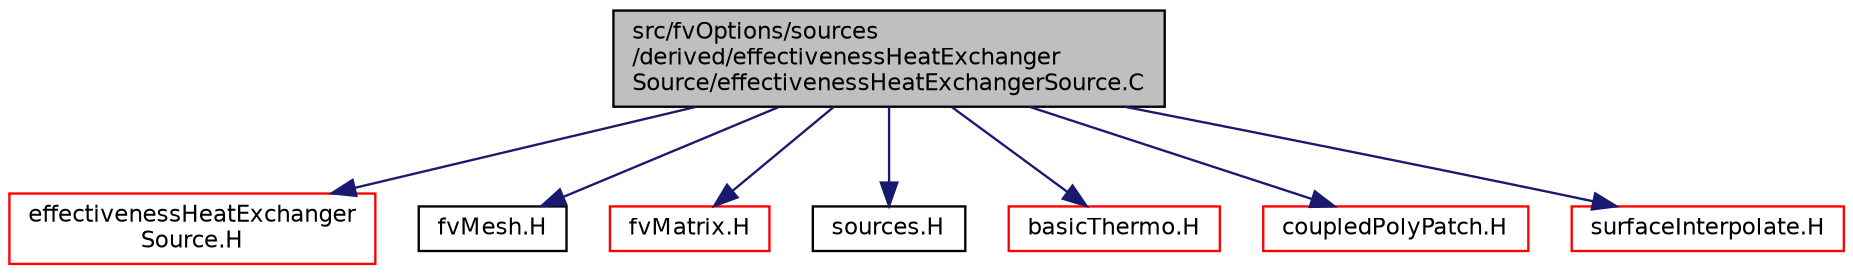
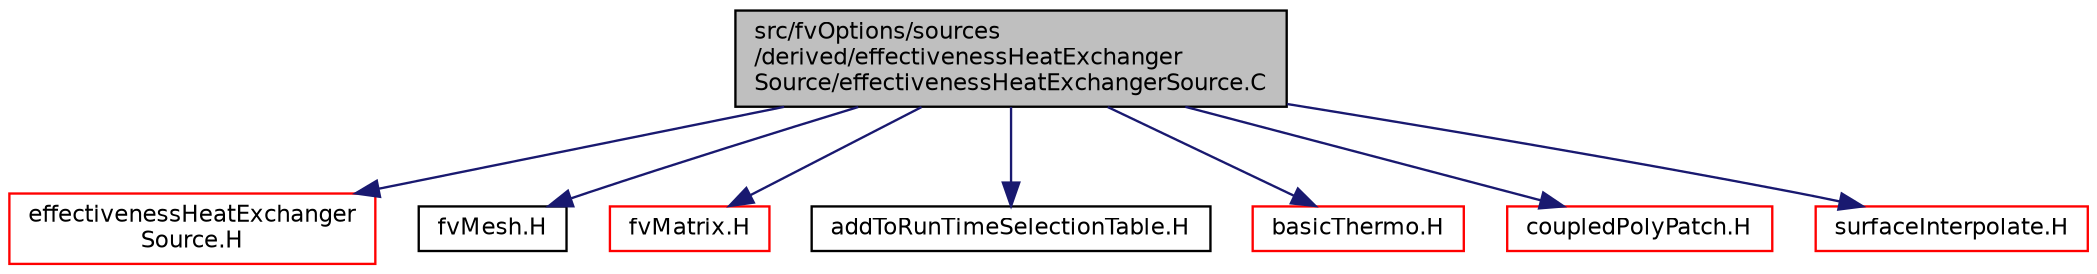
(889, 229) -> (1011, 229)
